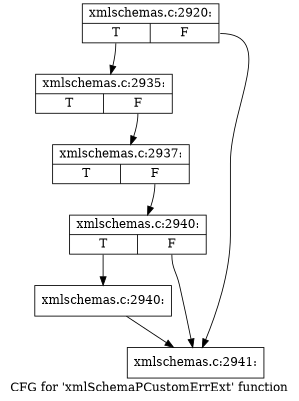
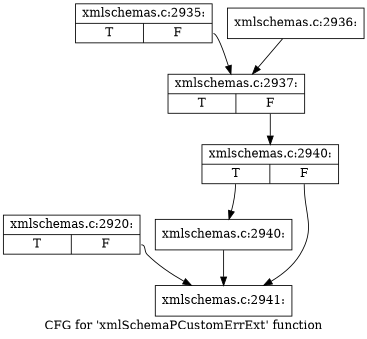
none -> (296, 23)
(115, 55) -> none
